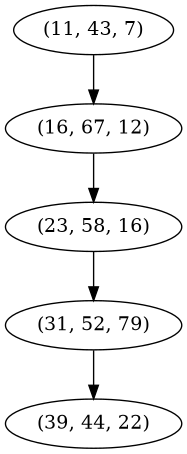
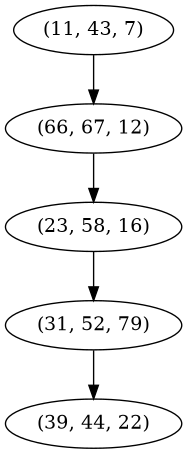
(94, 128) -> (94, 128)
